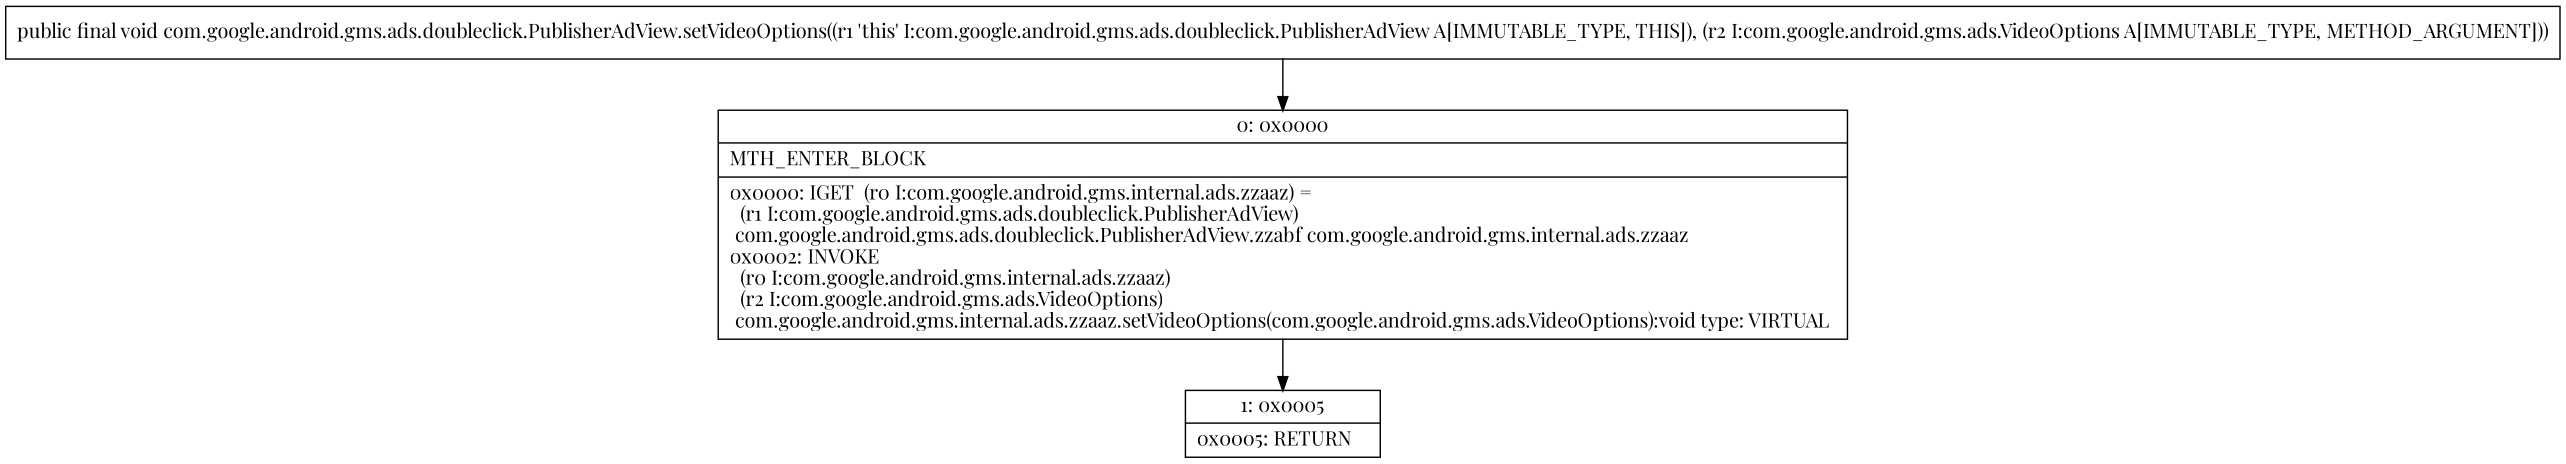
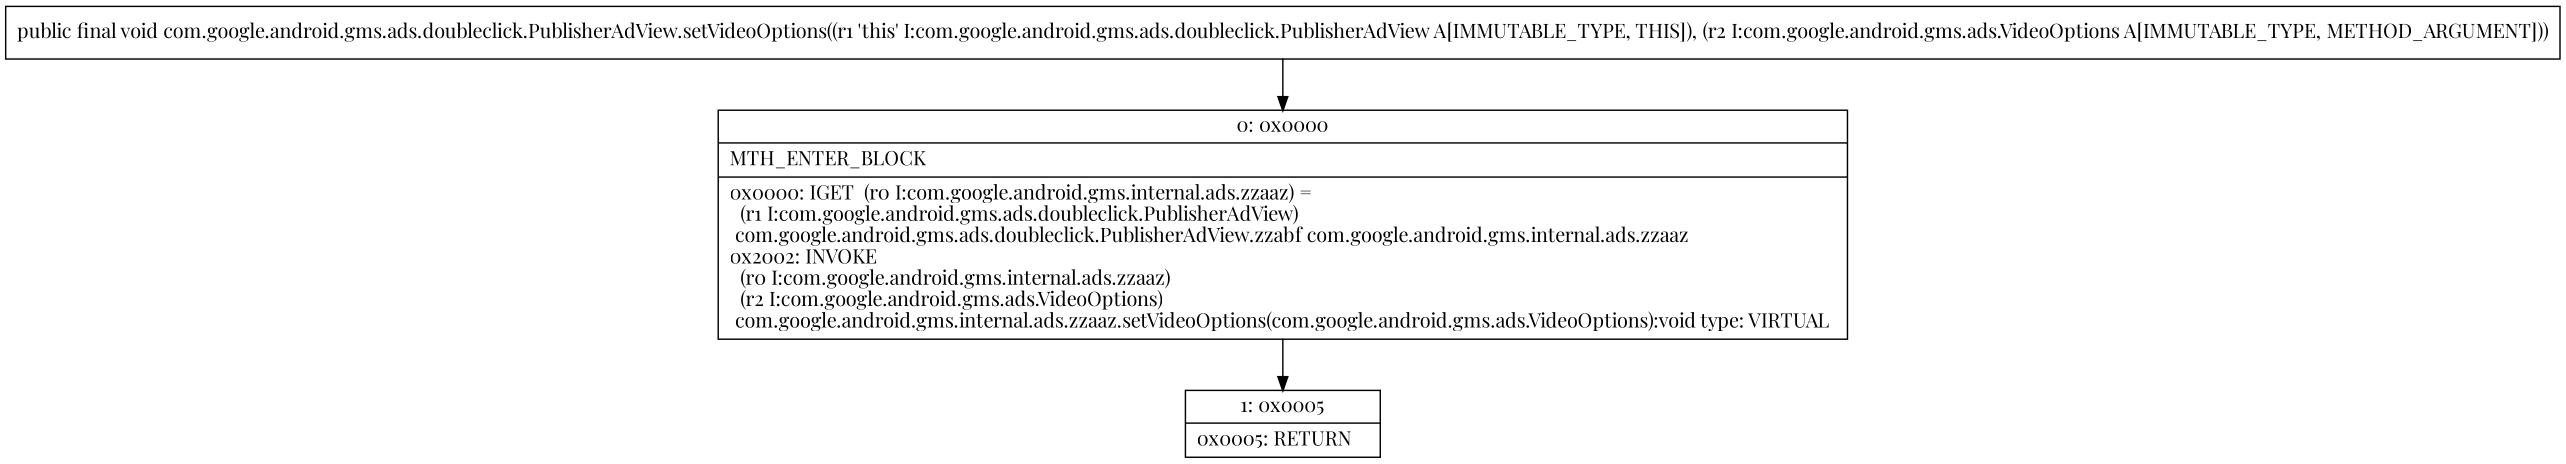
(810, 257) -> (809, 257)
